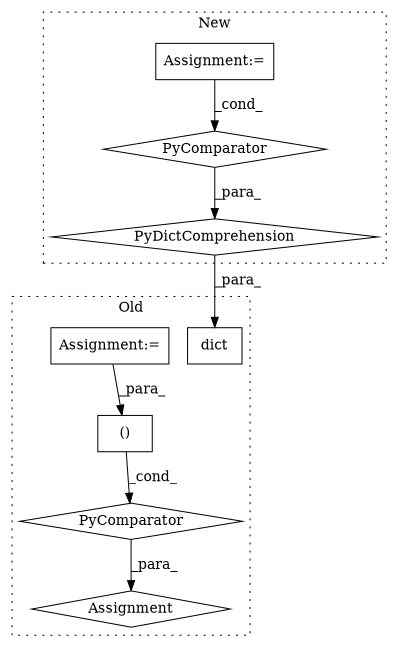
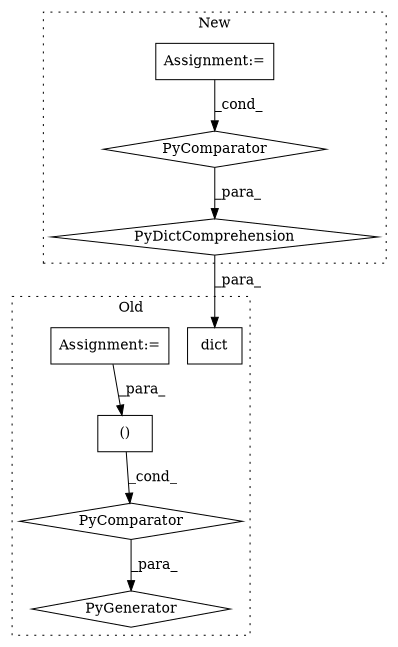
(131, 609) -> (131, 609)
